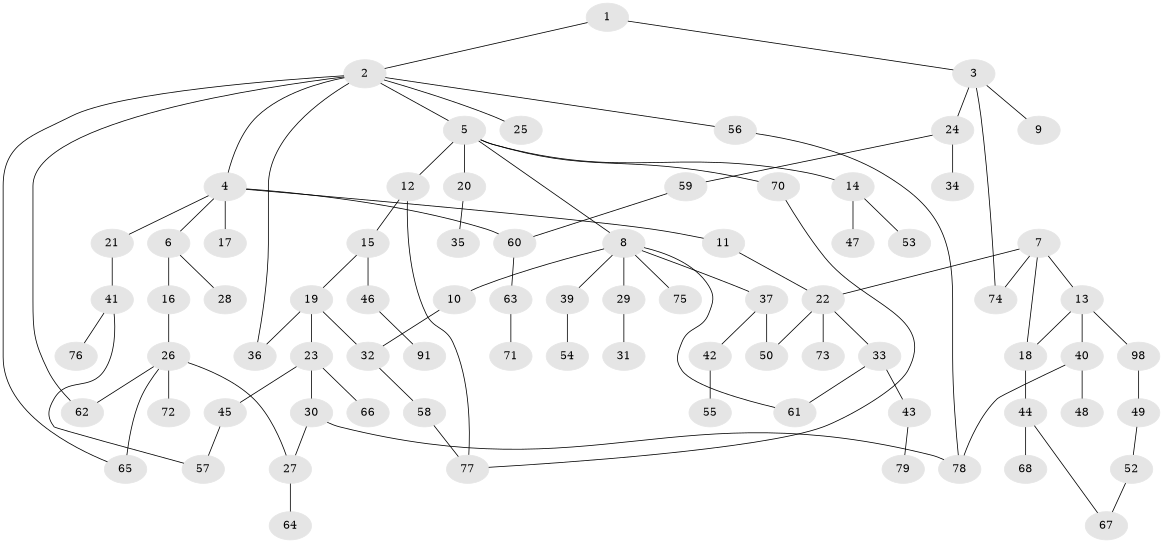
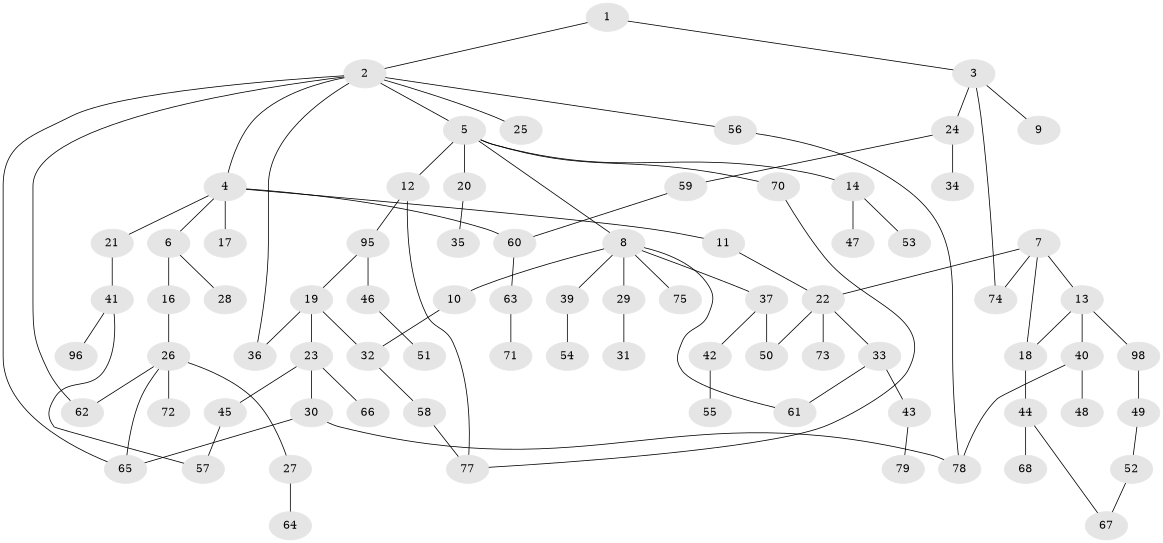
(368, 243) -> (368, 243)
(76, 356) -> (76, 356)
(425, 356) -> (425, 356)
(301, 441) -> (222, 440)
